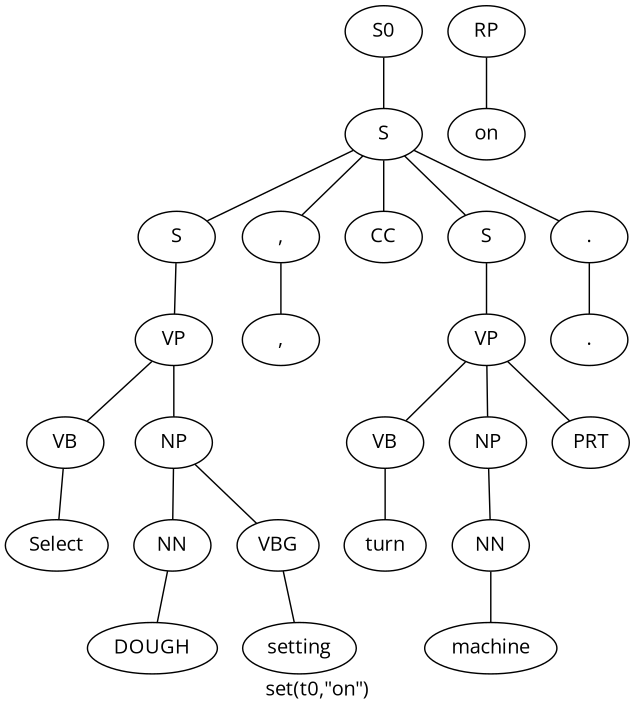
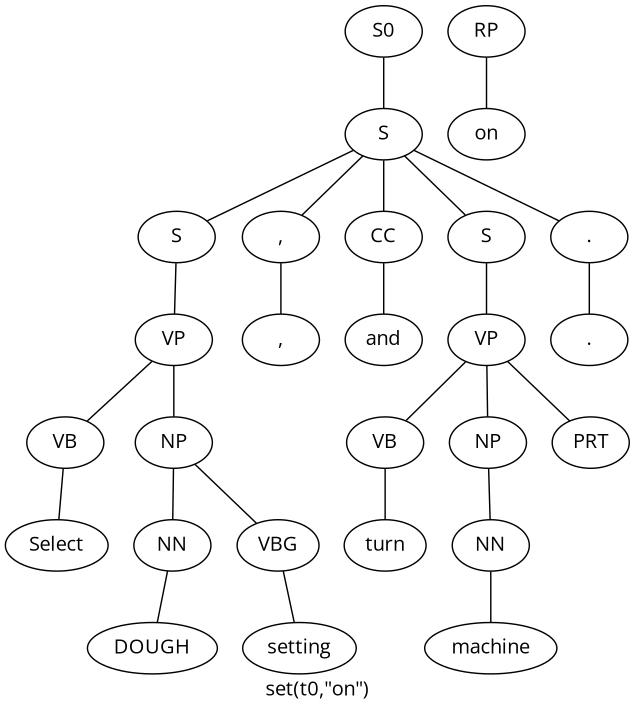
none -> (384, 340)
